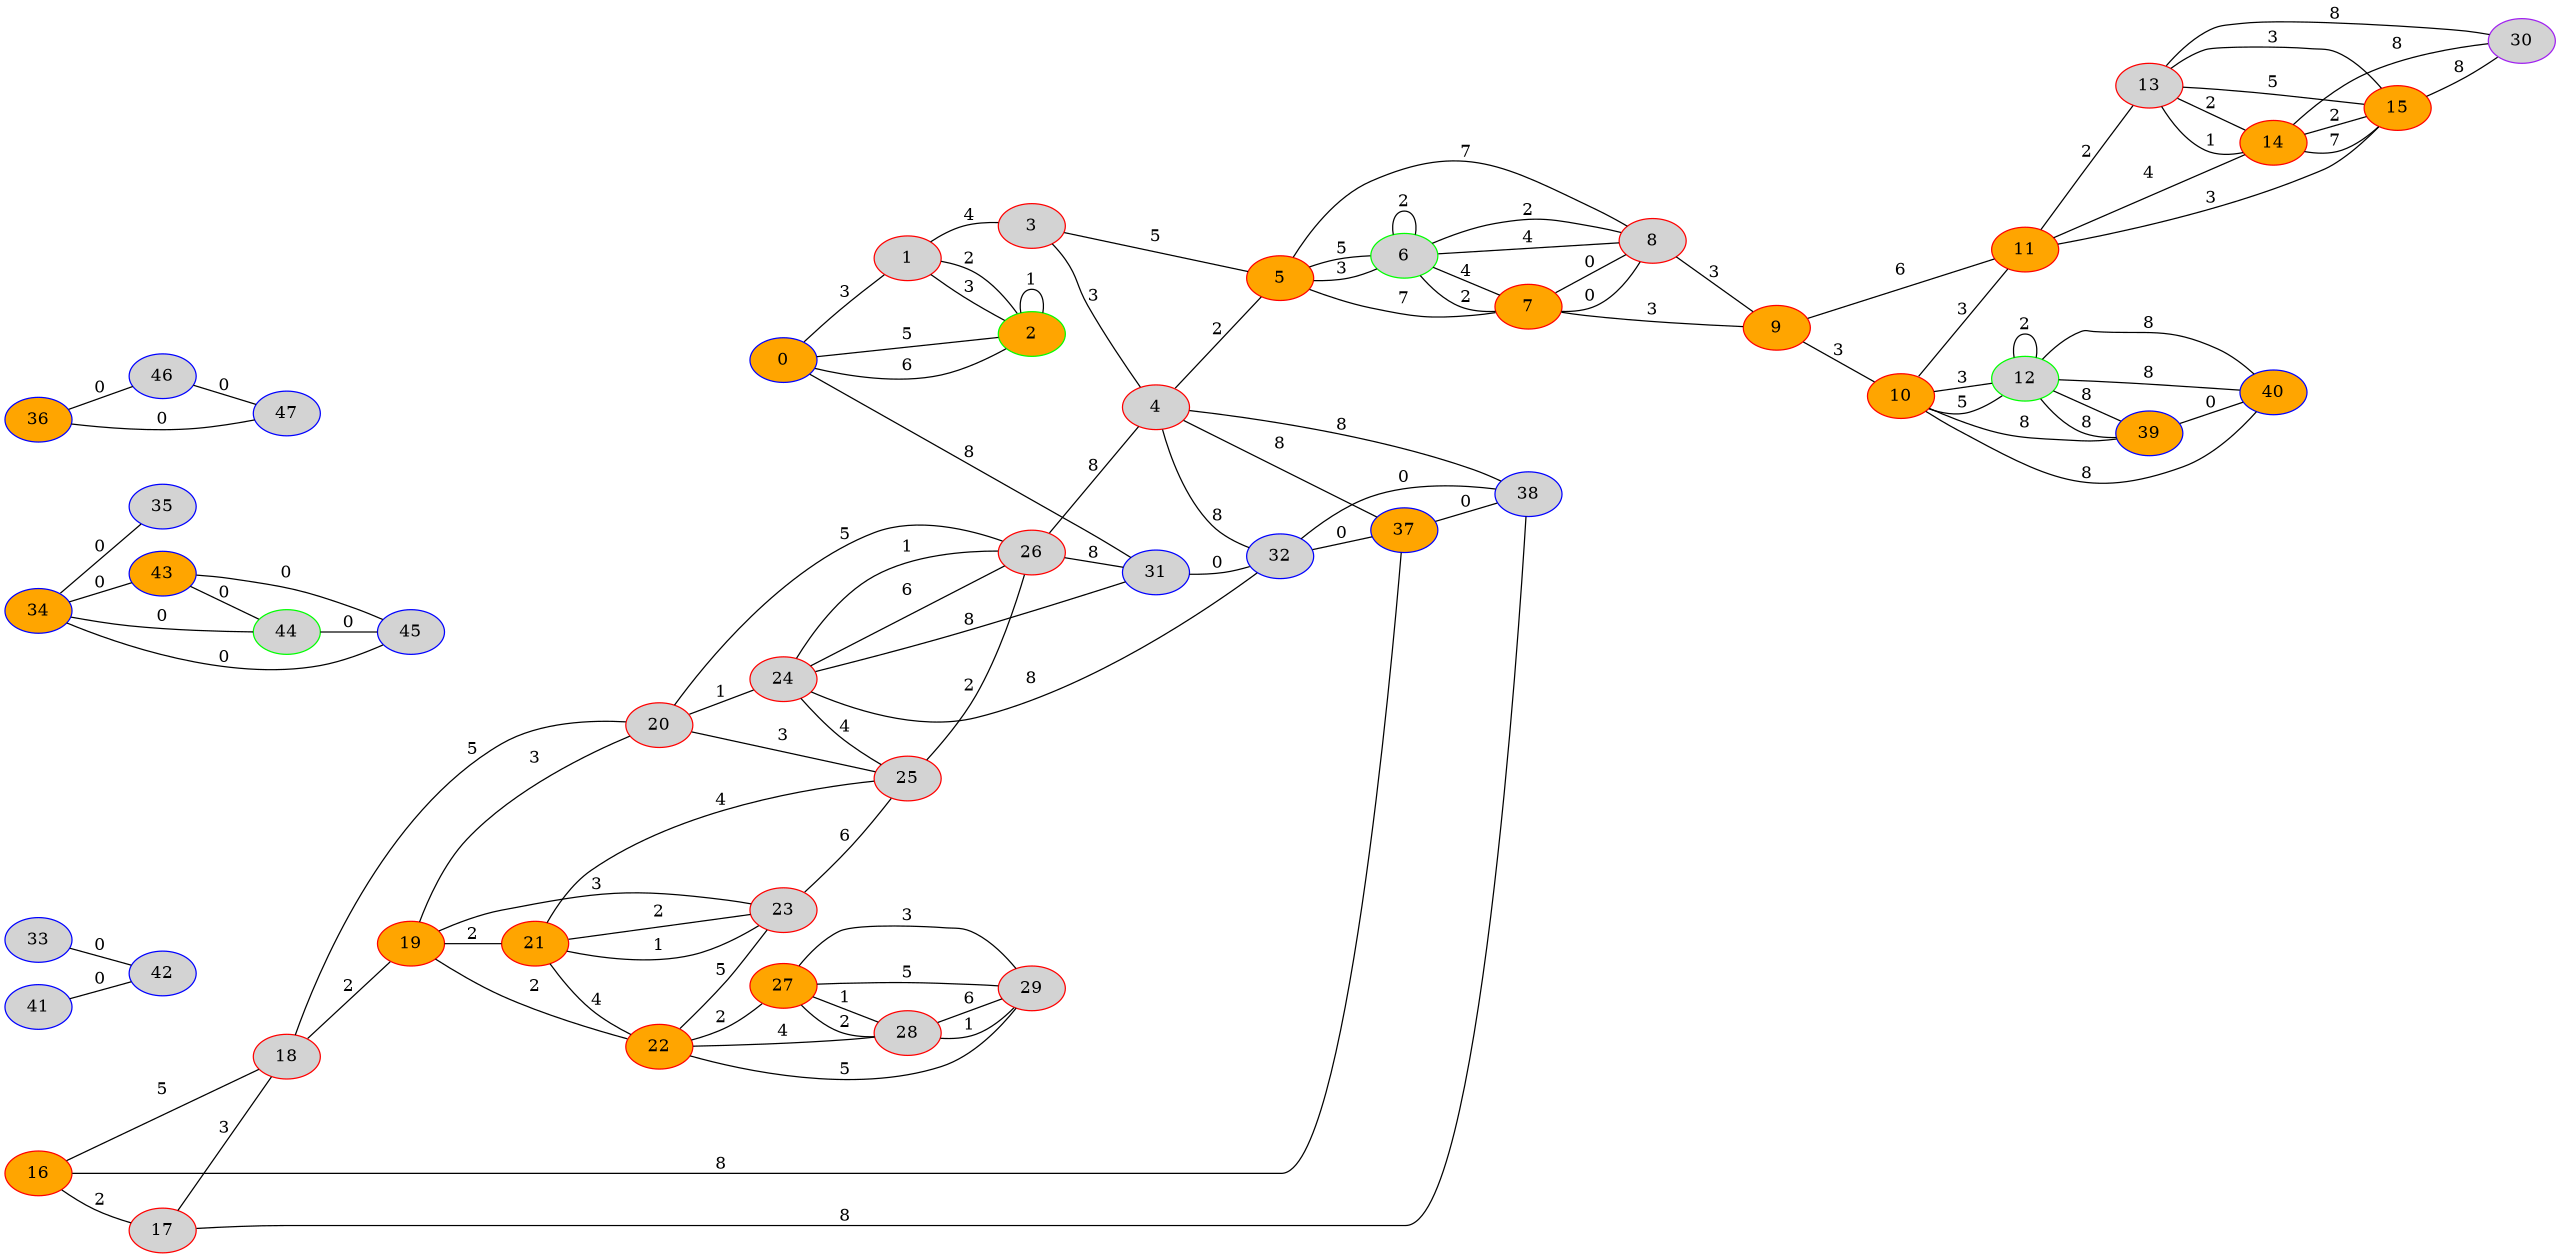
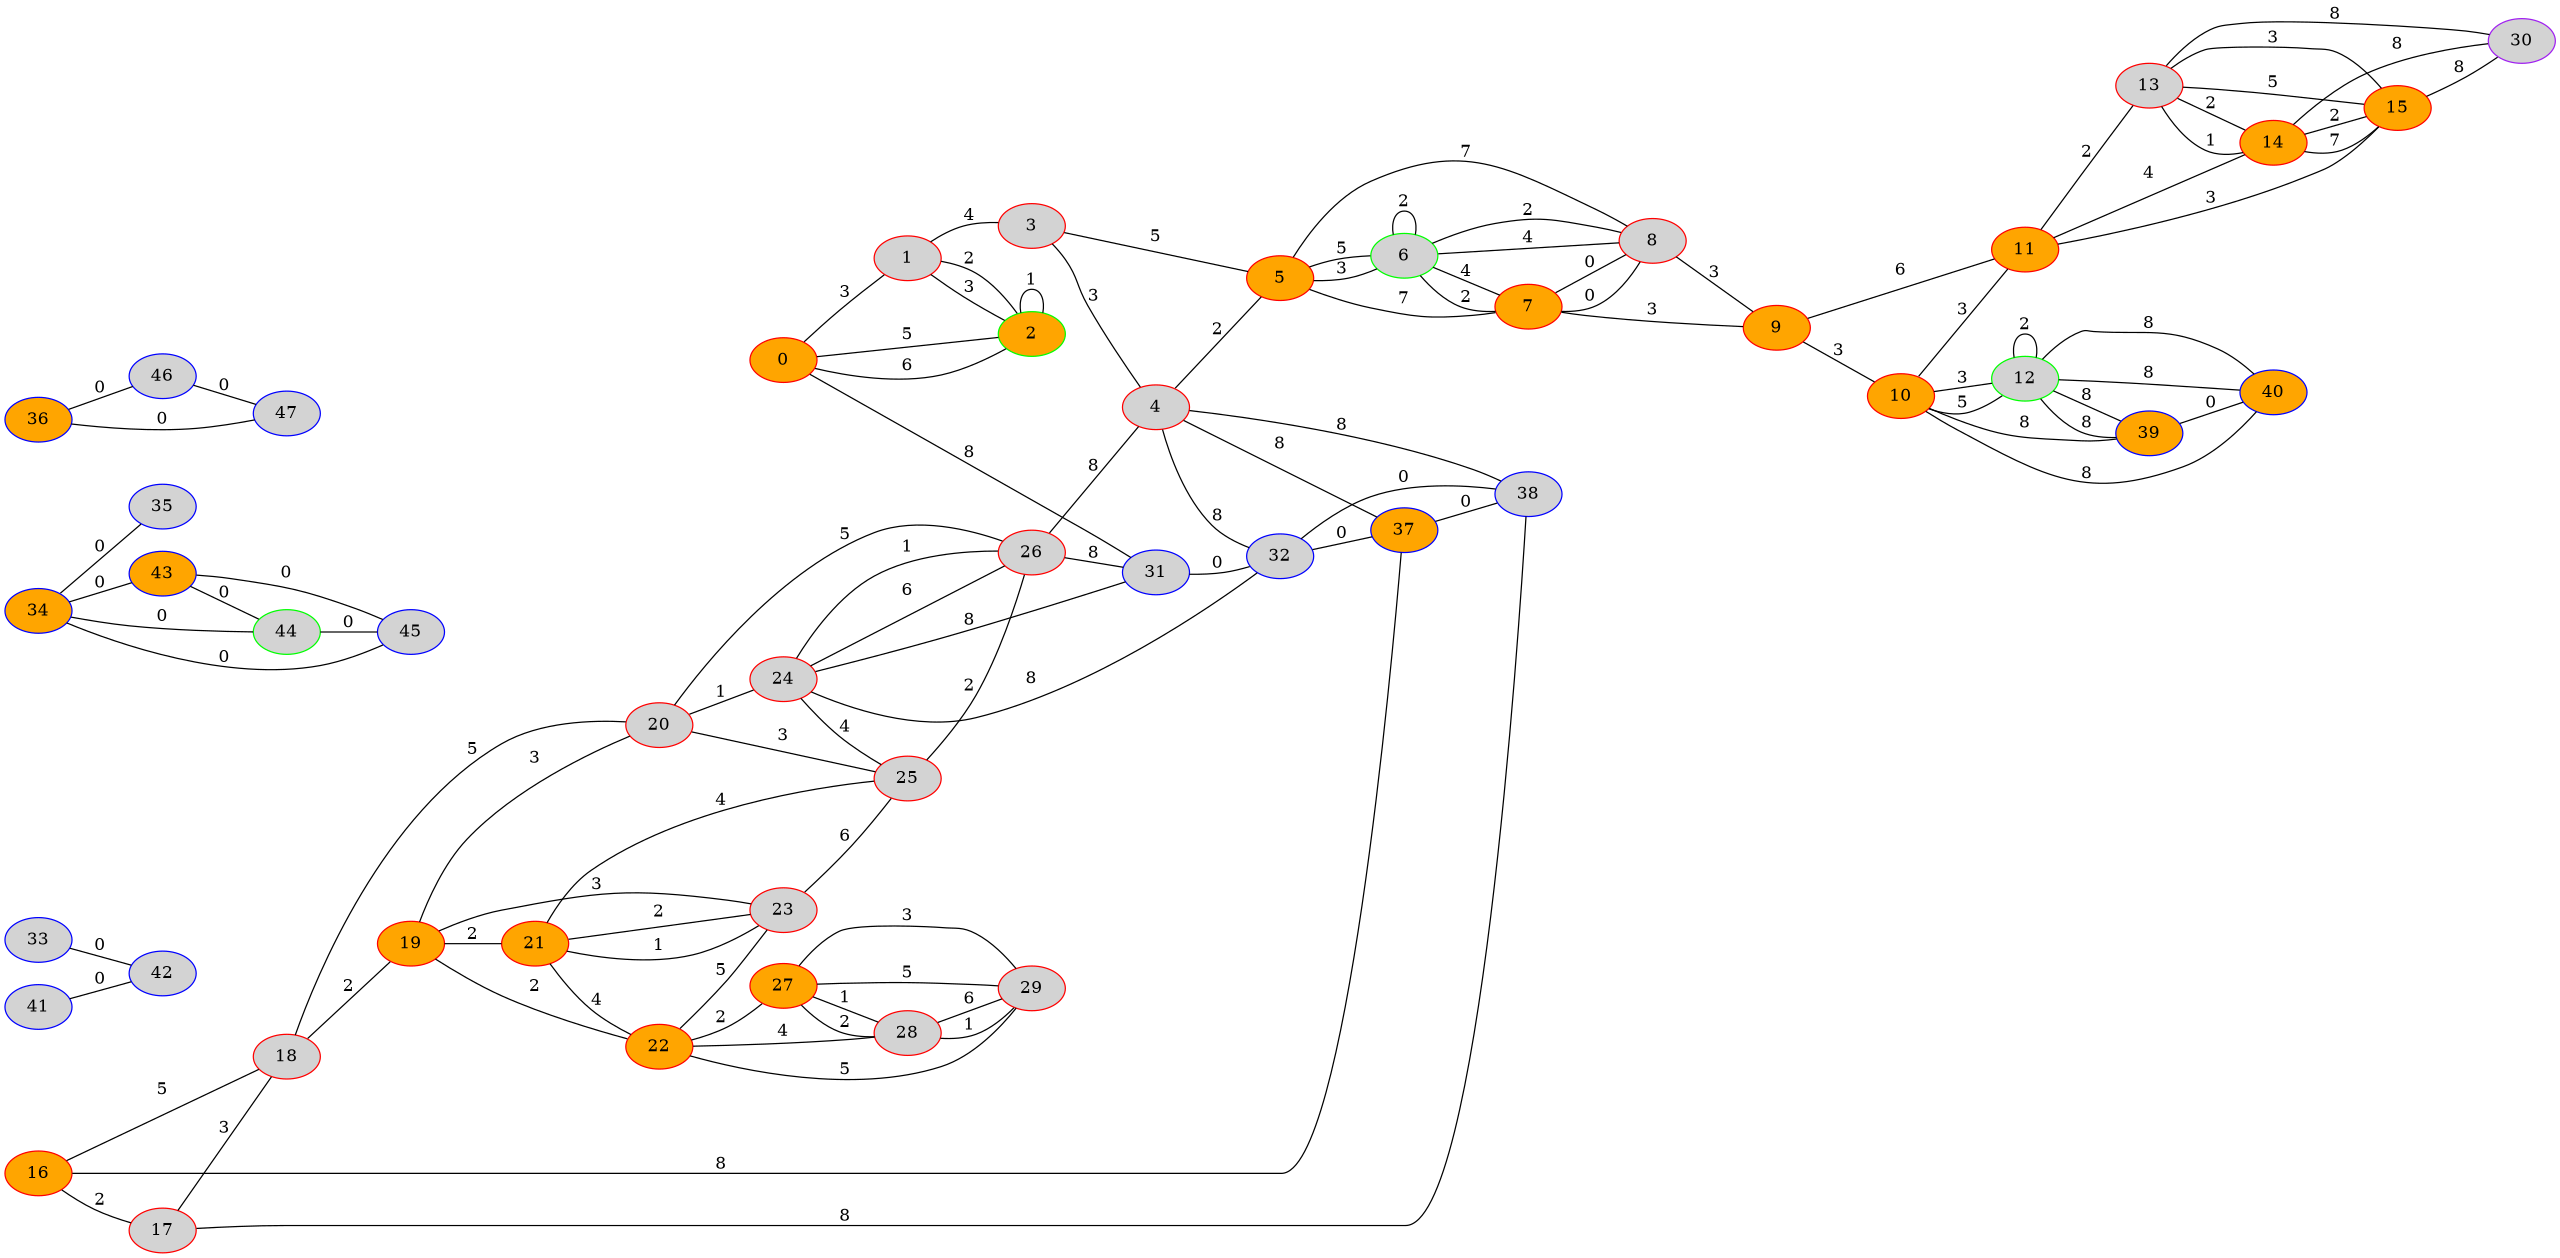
(783, 360) -> (783, 360)
